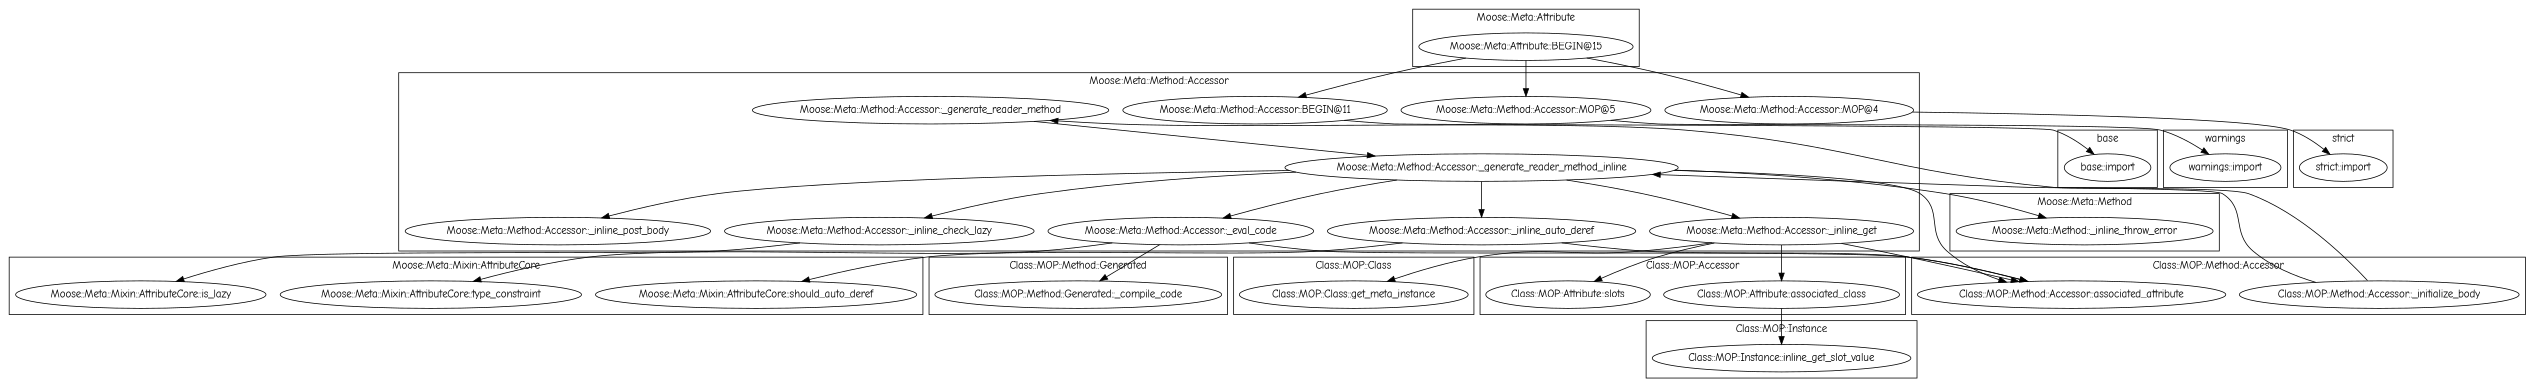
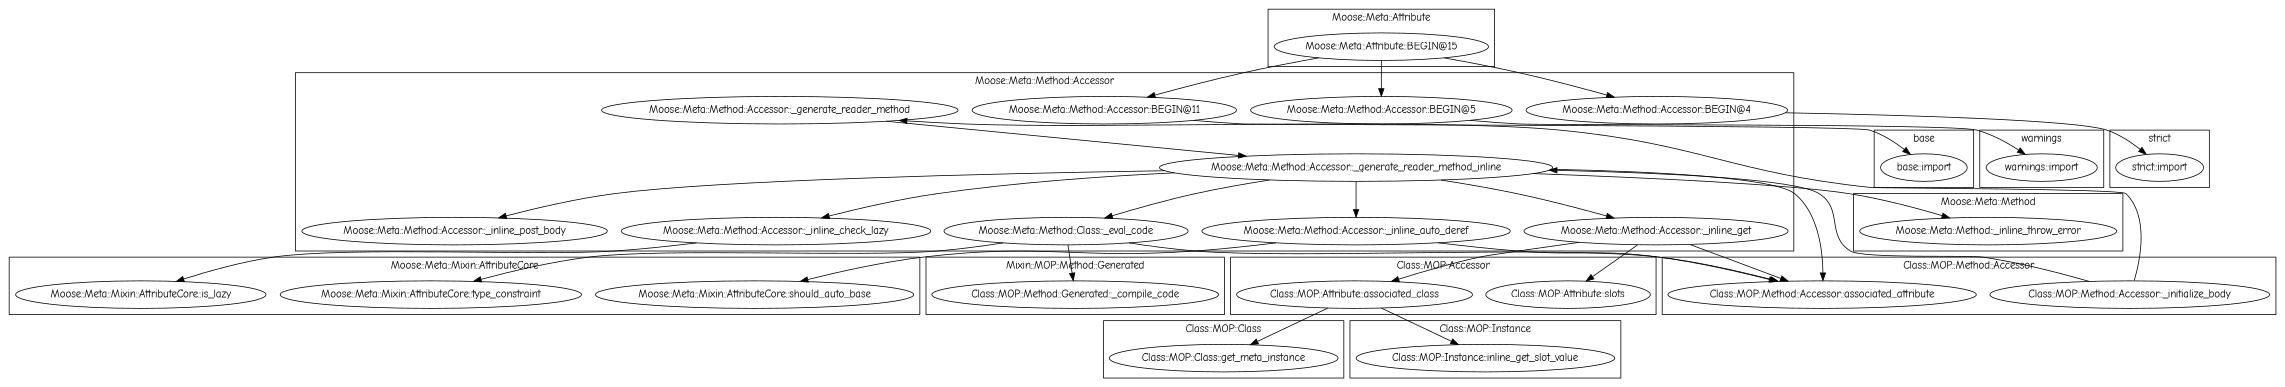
(1526, 110) -> (1381, 110)
(1789, 110) -> (1657, 110)
(1181, 231) -> (1066, 231)
(1552, 252) -> (1291, 326)
(1078, 266) -> (1075, 266)
(756, 295) -> (755, 295)
